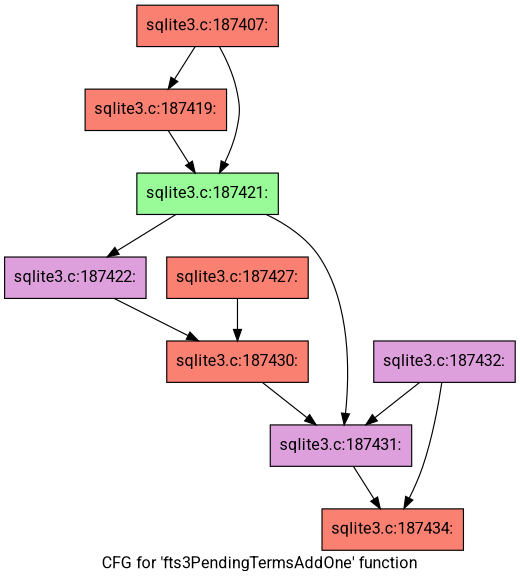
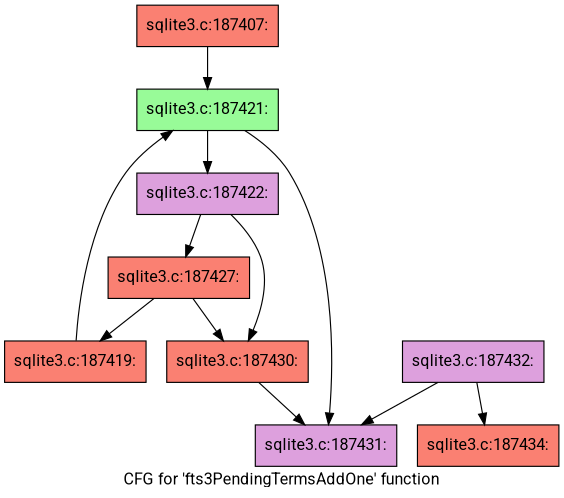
(185, 63) -> (132, 316)
none -> (195, 230)
(364, 483) -> none
